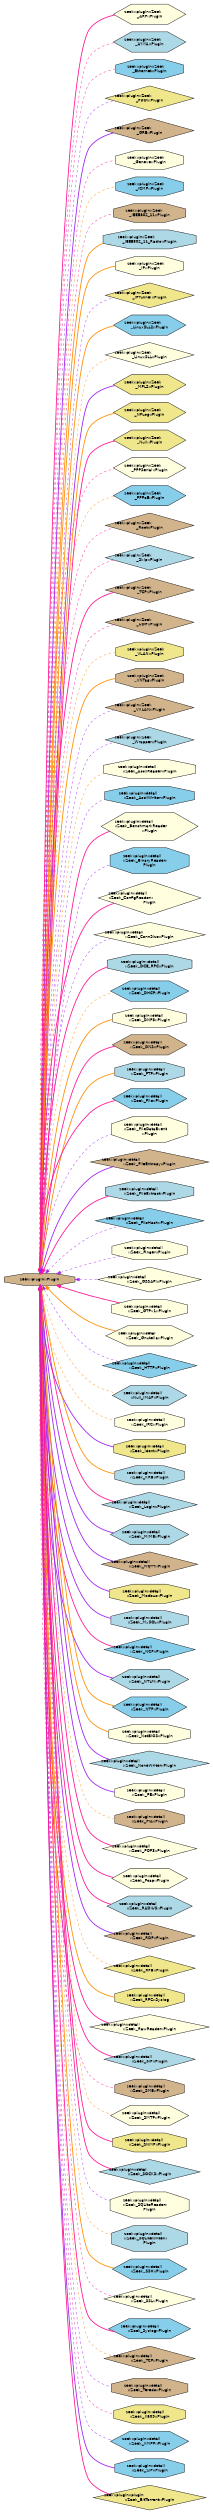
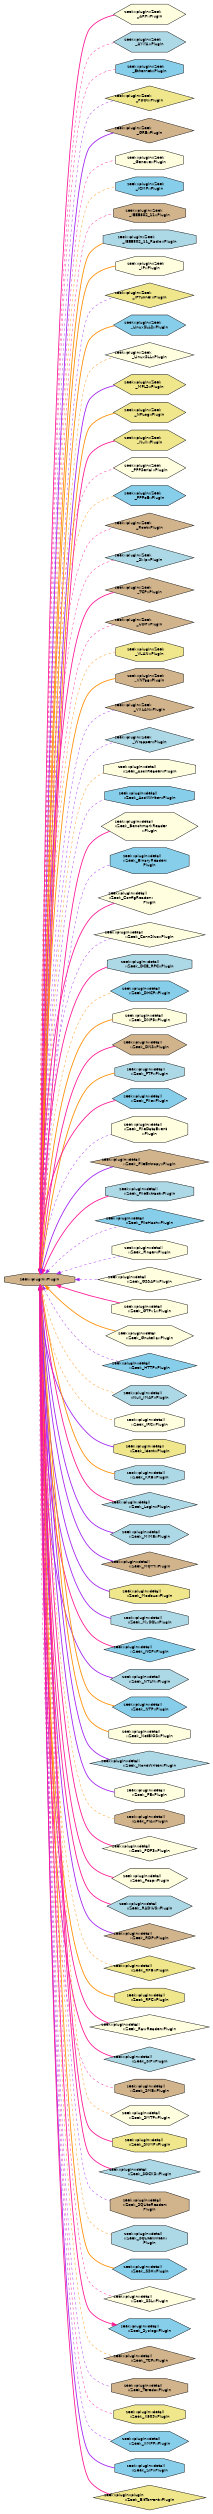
(52, 1820) -> (52, 1813)
(150, 1998) -> (150, 1998)
(150, 2205) -> (150, 2205)
